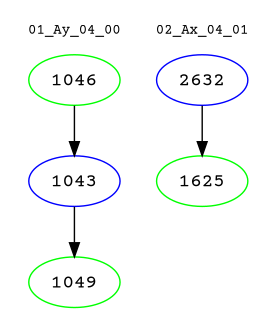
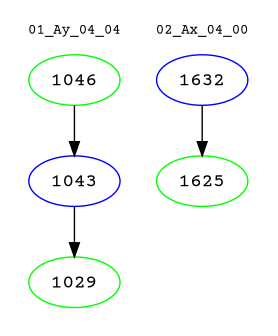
(75, 30) -> (75, 30)
(203, 30) -> (203, 30)
(202, 80) -> (202, 80)
(74, 282) -> (74, 282)
